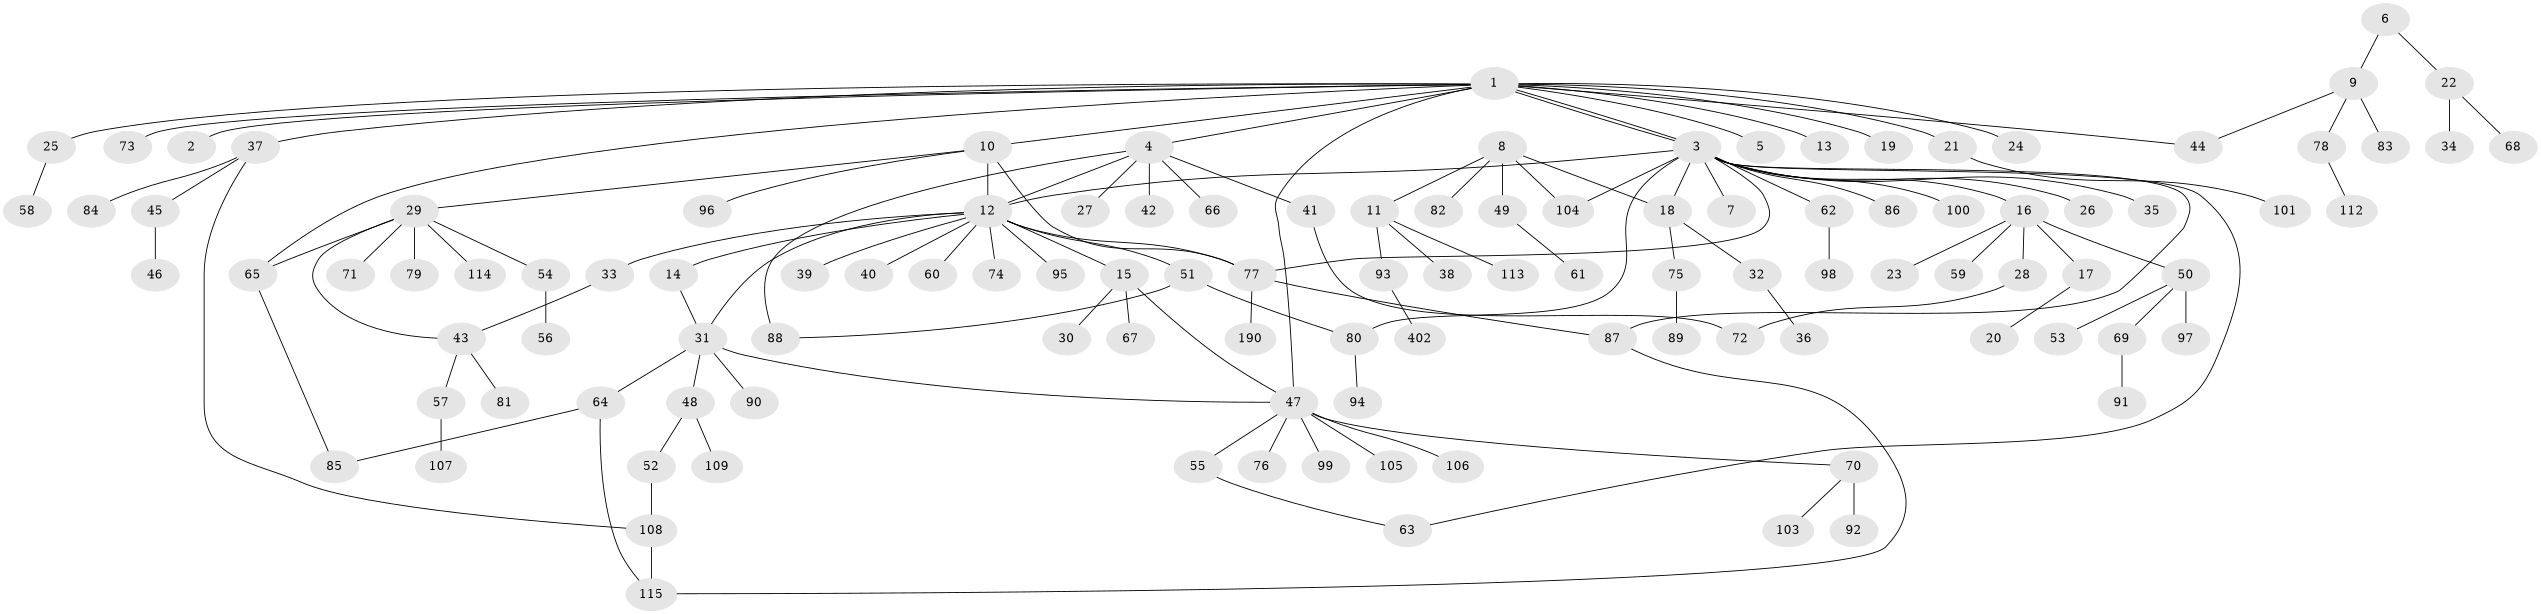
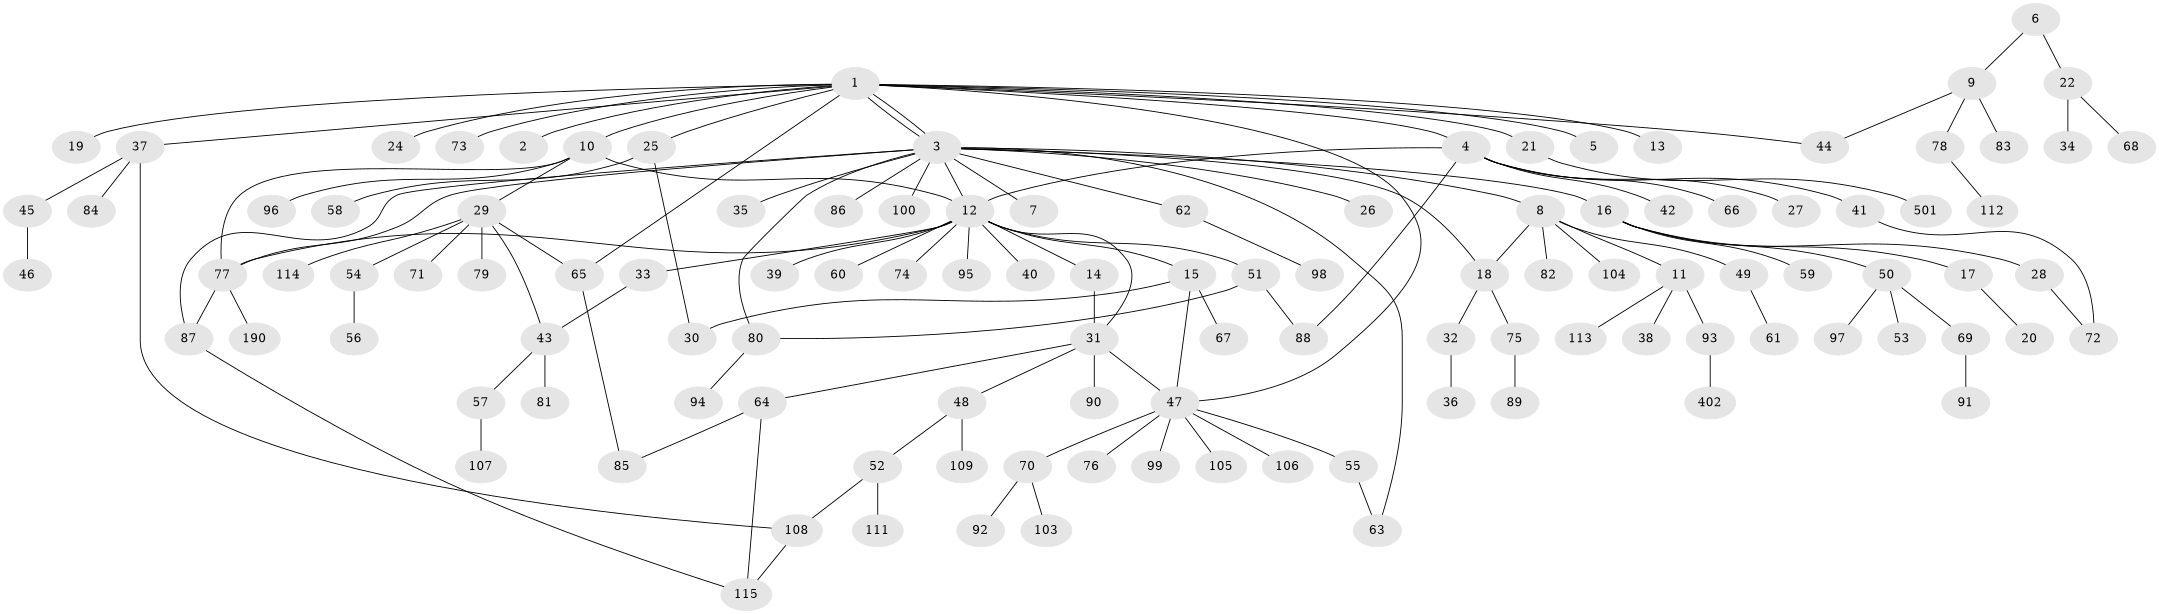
(1633, 179) -> (1243, 160)
(2285, 211) -> (1926, 211)
none -> (672, 243)
(1895, 275) -> none
none -> (878, 531)
